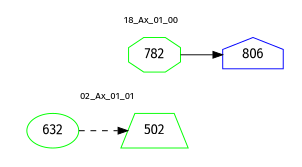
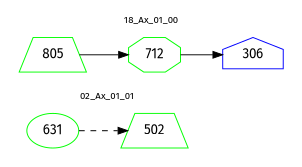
none -> (53, 55)
(155, 55) -> (155, 55)
(253, 55) -> (253, 55)
(53, 131) -> (53, 131)
